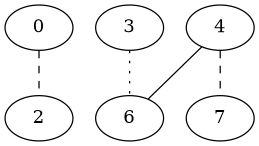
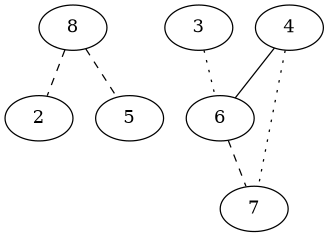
(39, 28) -> (73, 28)
(220, 73) -> (272, 118)
none -> (130, 118)
none -> (237, 163)
